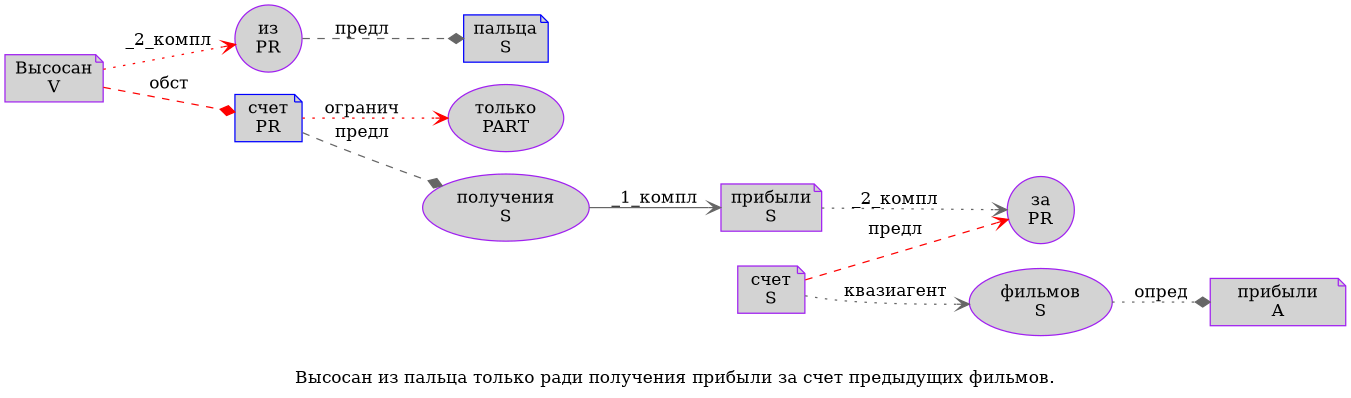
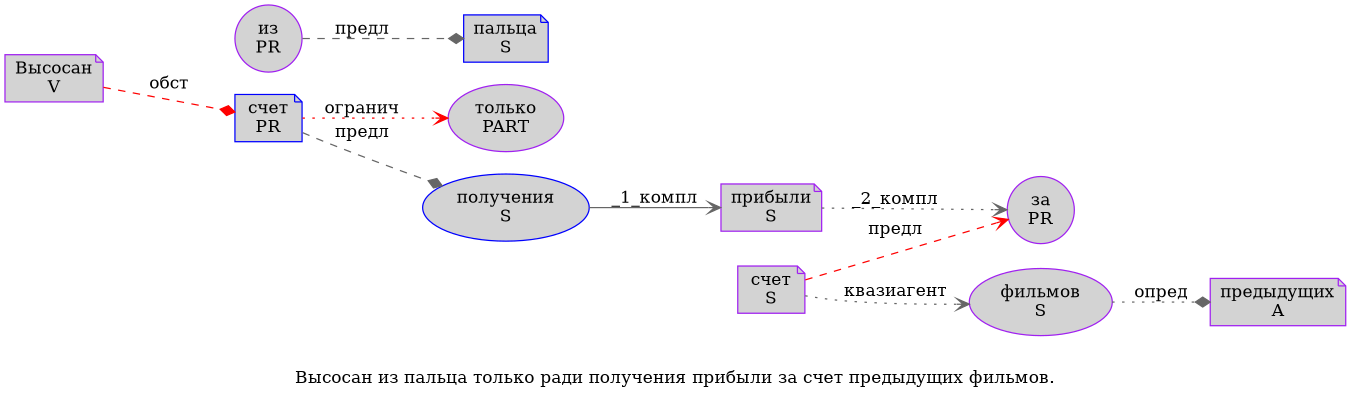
(163, 58) -> none
(506, 208) -> (506, 208)
(1278, 302) -> (1278, 302)
